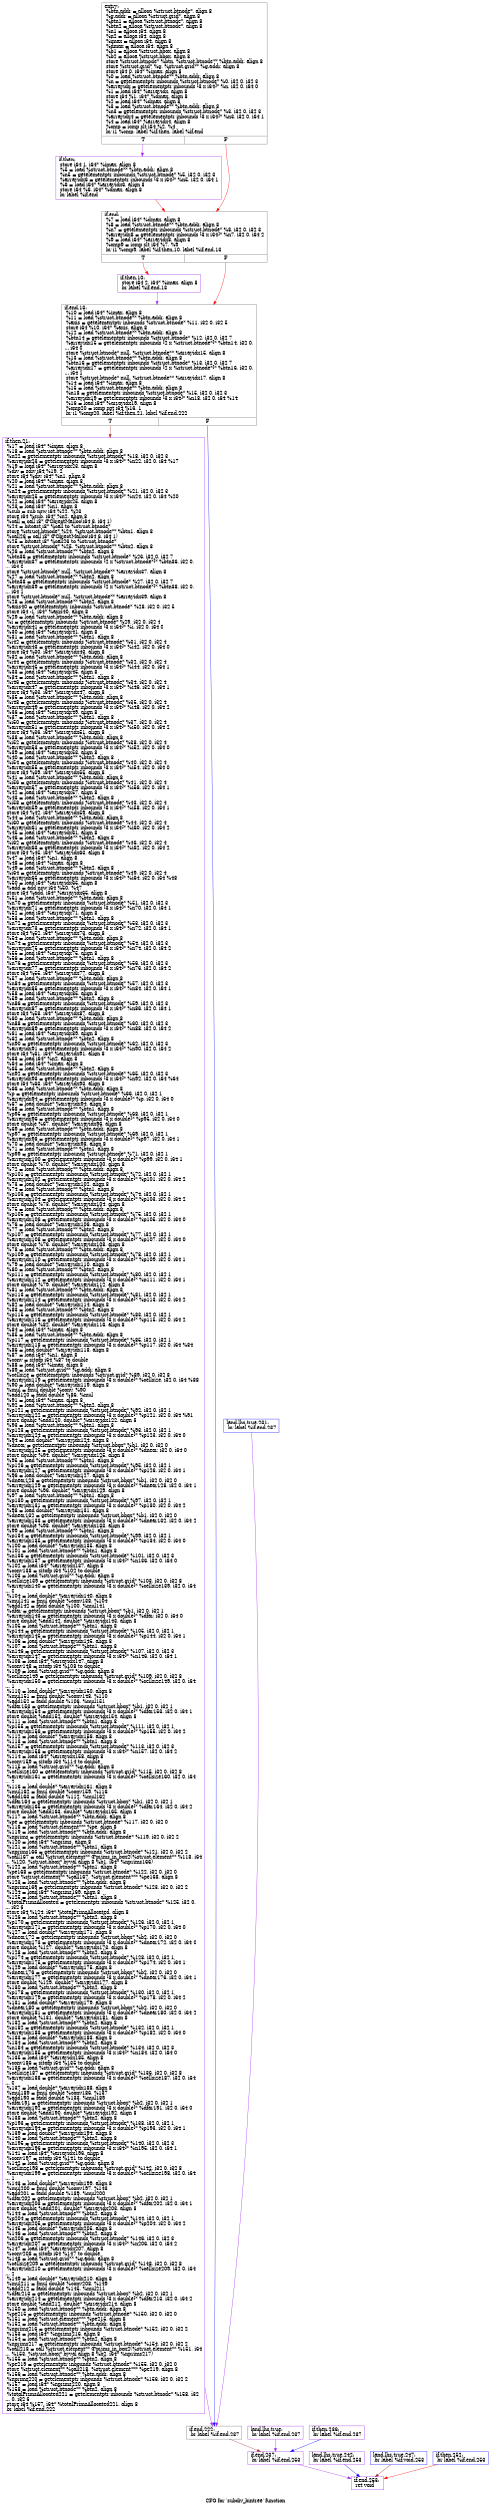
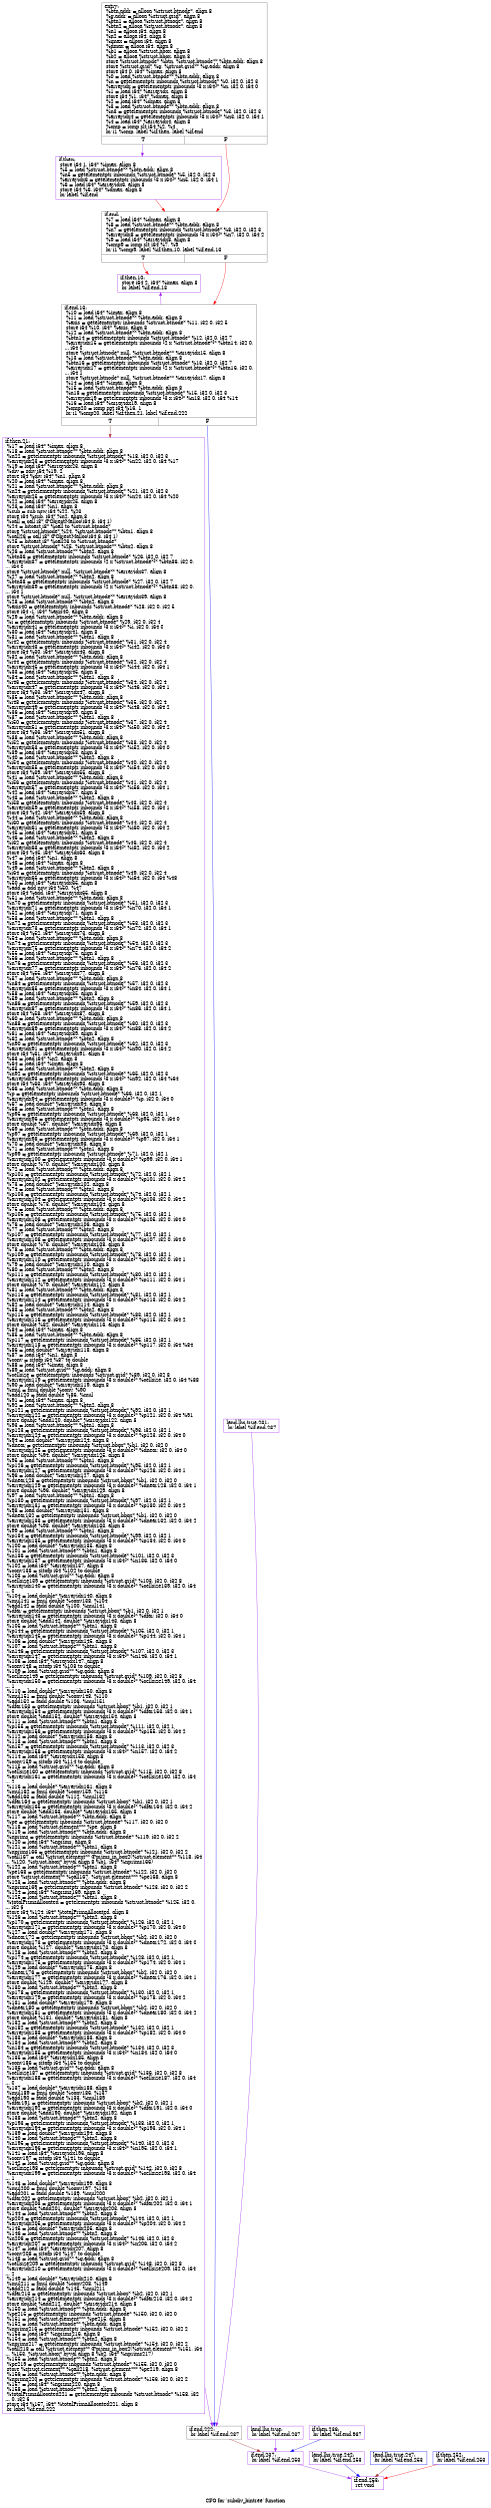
(157, 297) -> (161, 300)
(251, 1426) -> (251, 1426)
(337, 2435) -> (337, 2435)
(399, 2460) -> (398, 2460)
